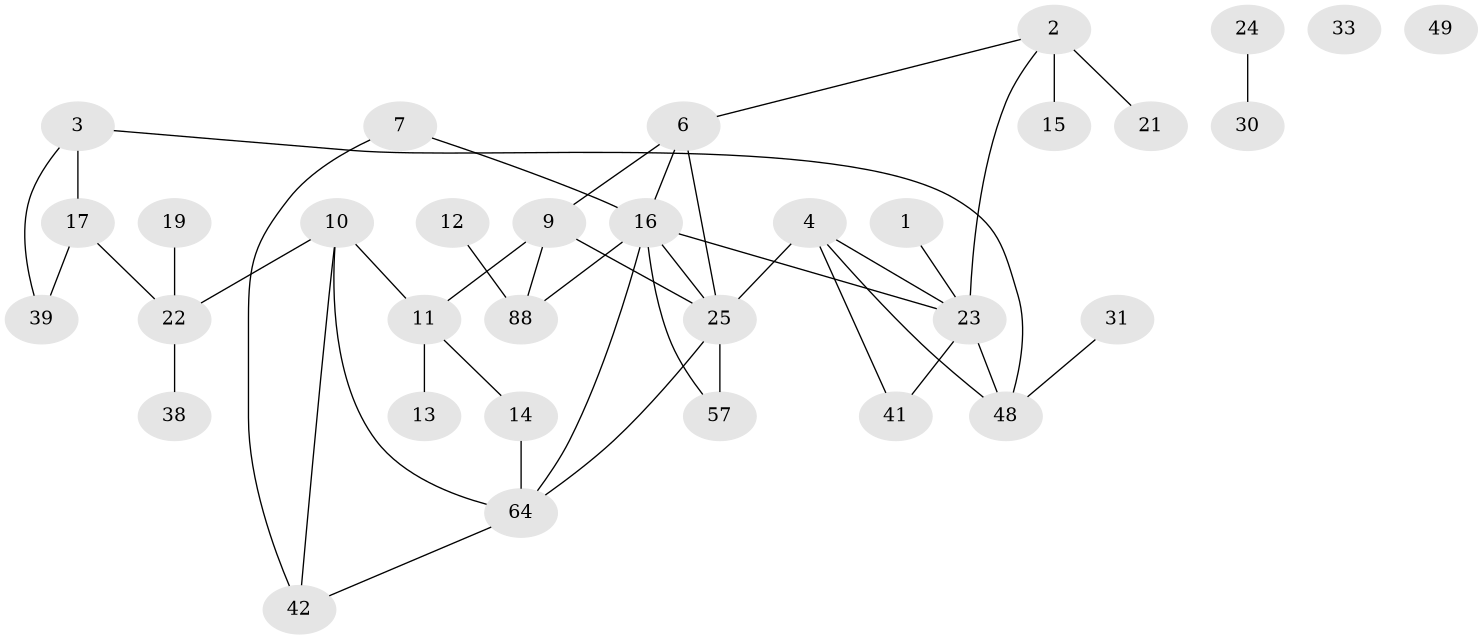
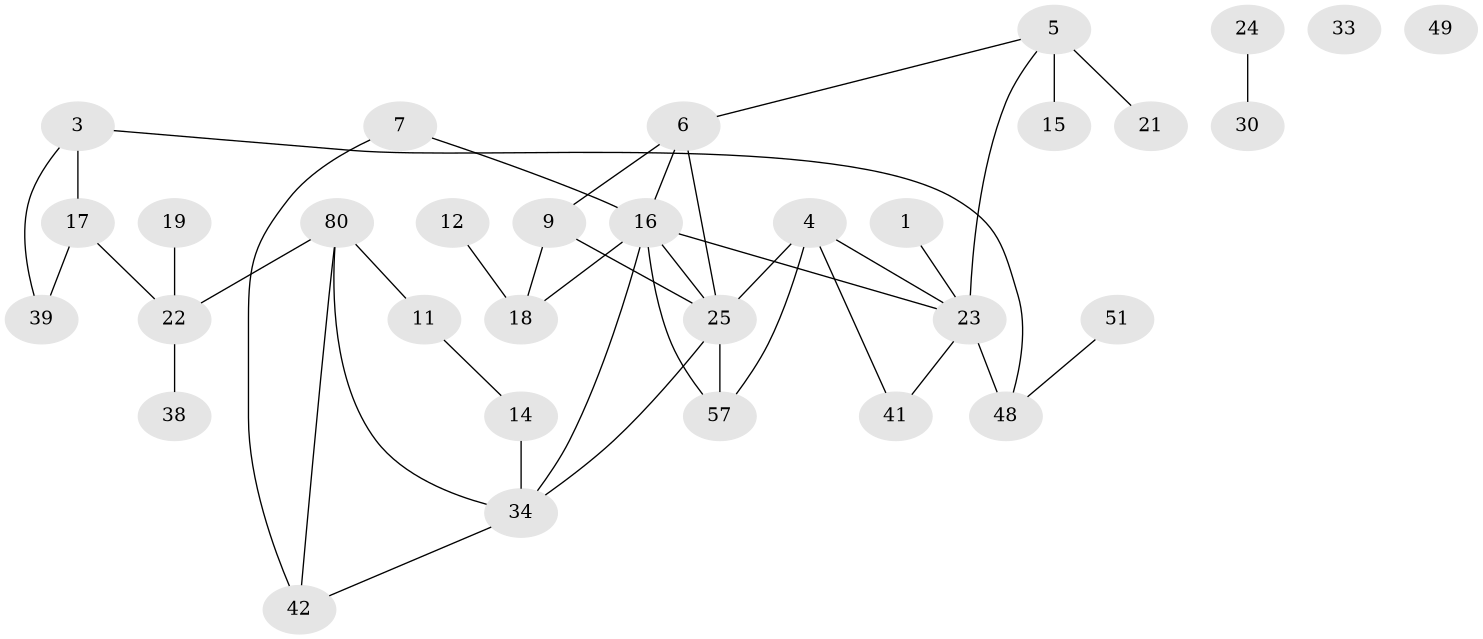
(1054, 30) -> (1054, 30)
(337, 223) -> (337, 223)
(495, 265) -> none
(521, 320) -> (521, 320)
(1117, 320) -> (1117, 320)
(902, 325) -> (777, 324)
(424, 416) -> none
(521, 513) -> (521, 513)
